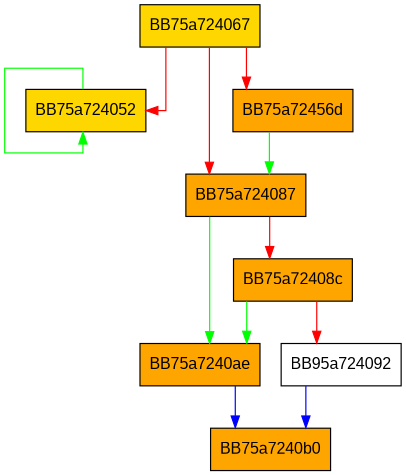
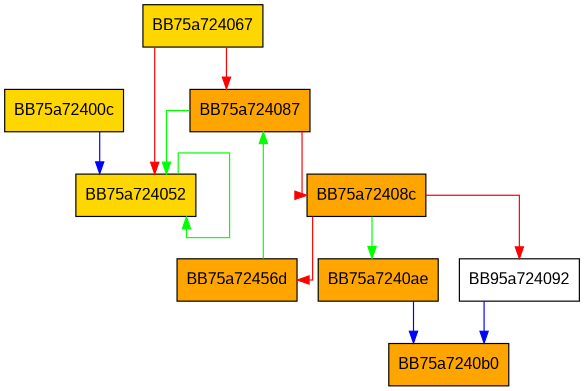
(246, 62) -> (313, 250)
none -> (64, 111)
(210, 274) -> (166, 125)
